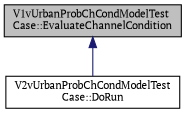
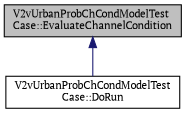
(93, 21) -> (93, 21)
